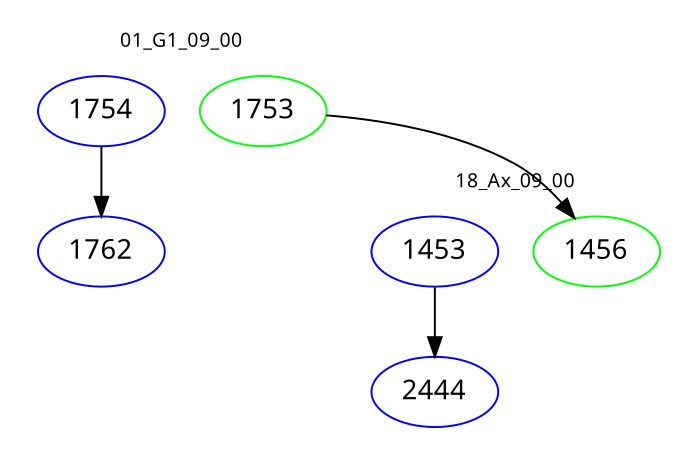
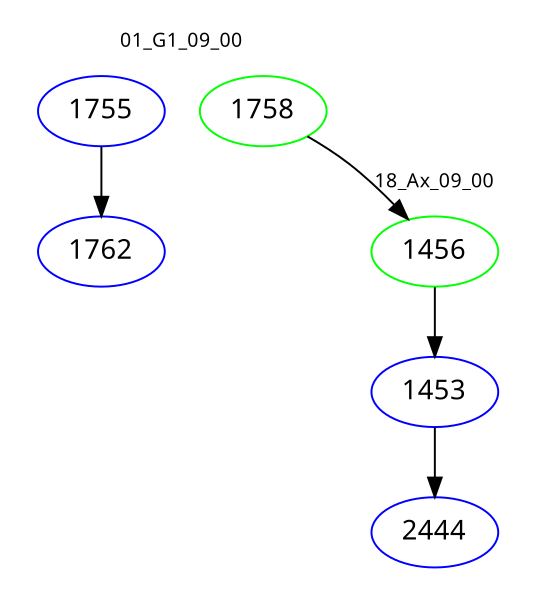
(101, 111) -> (101, 111)
(263, 111) -> (263, 111)
none -> (435, 312)
